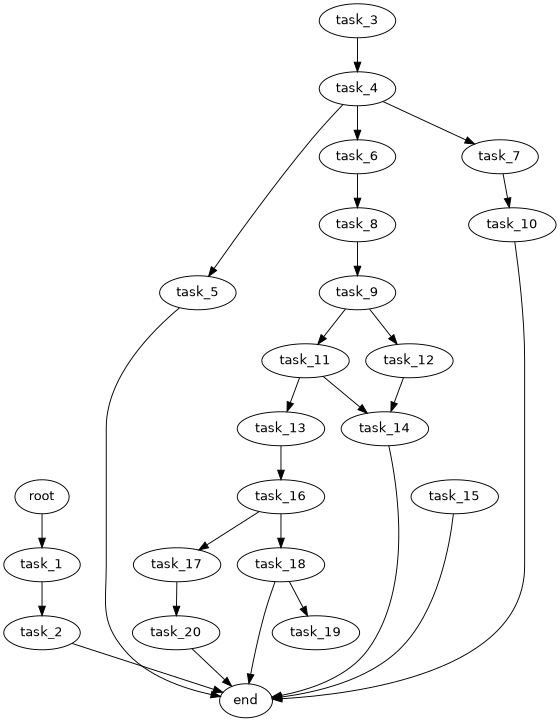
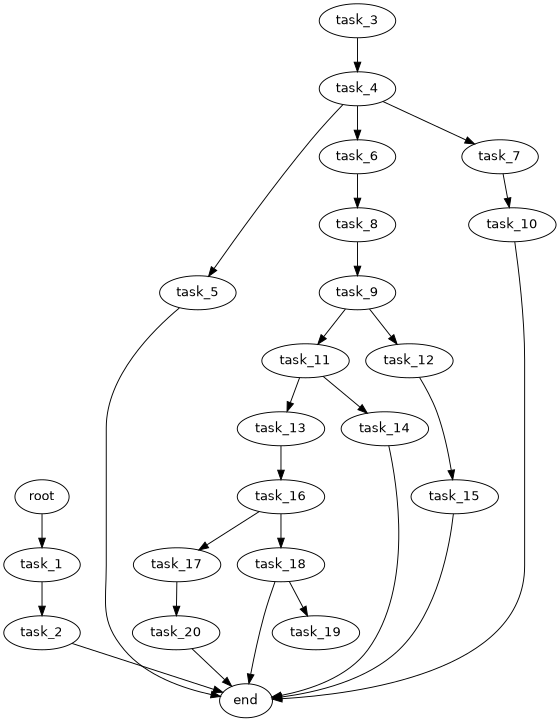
(399, 390) -> (440, 422)
